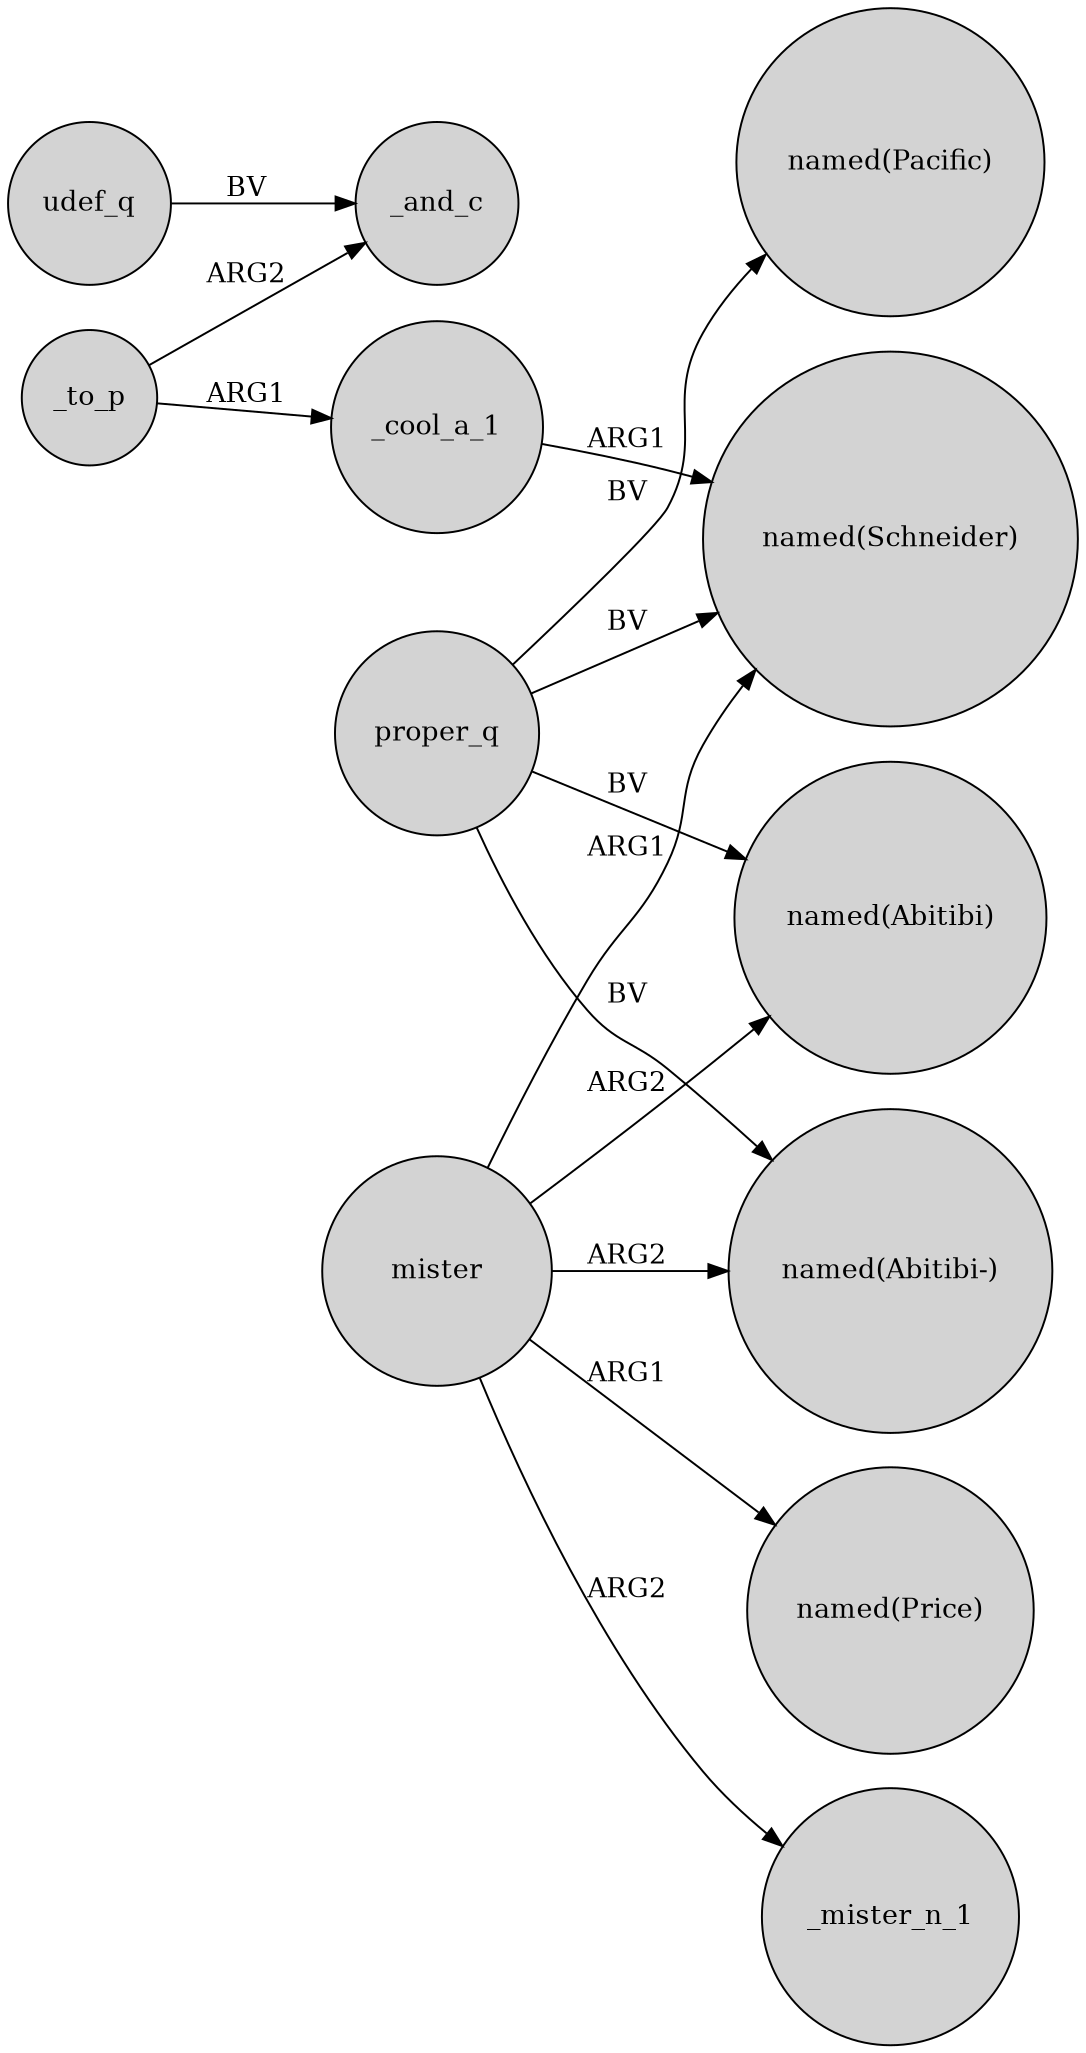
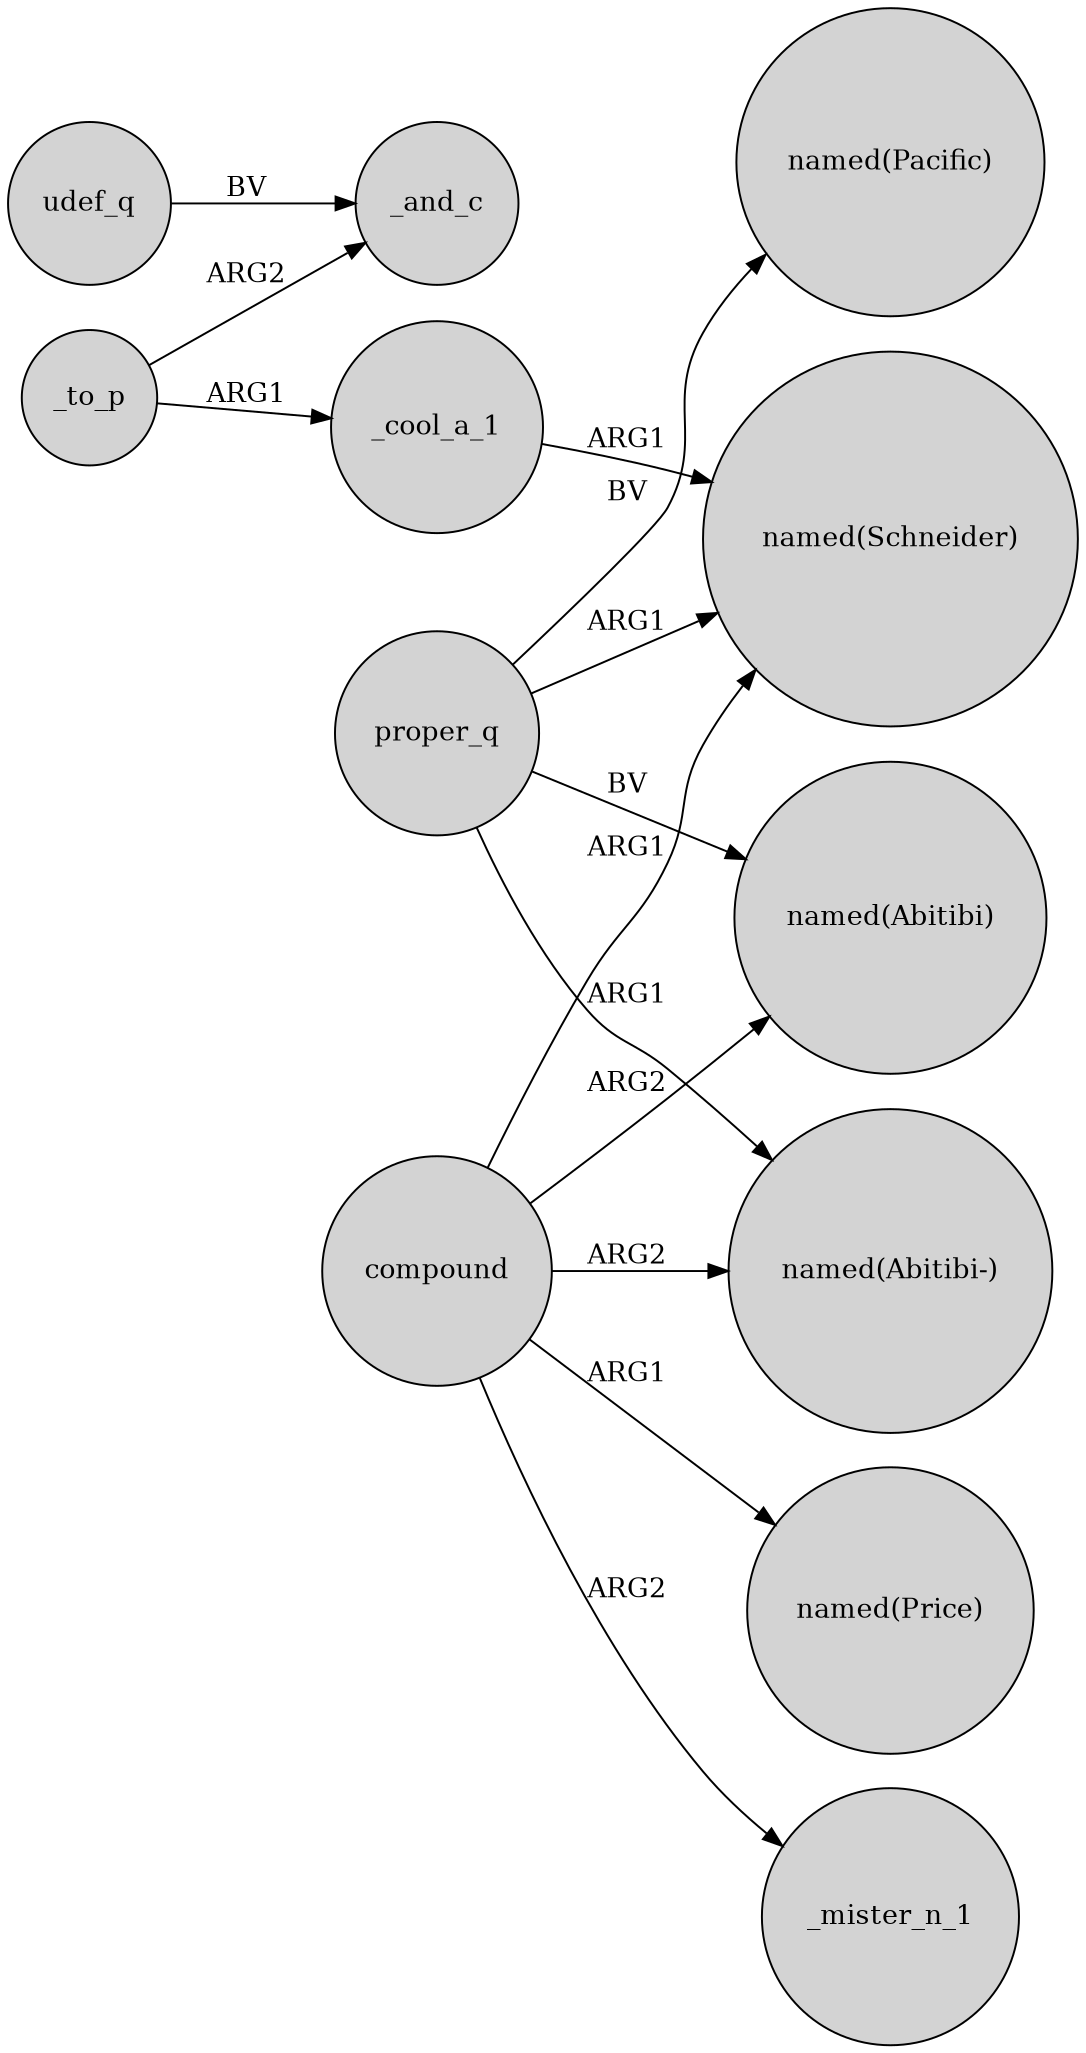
(627, 622) -> (627, 622)
(627, 995) -> (627, 995)
(437, 1271) -> (437, 1271)
